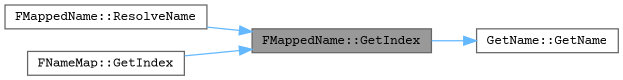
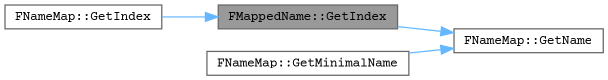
(106, 17) -> none
(547, 41) -> (529, 41)
none -> (308, 63)
